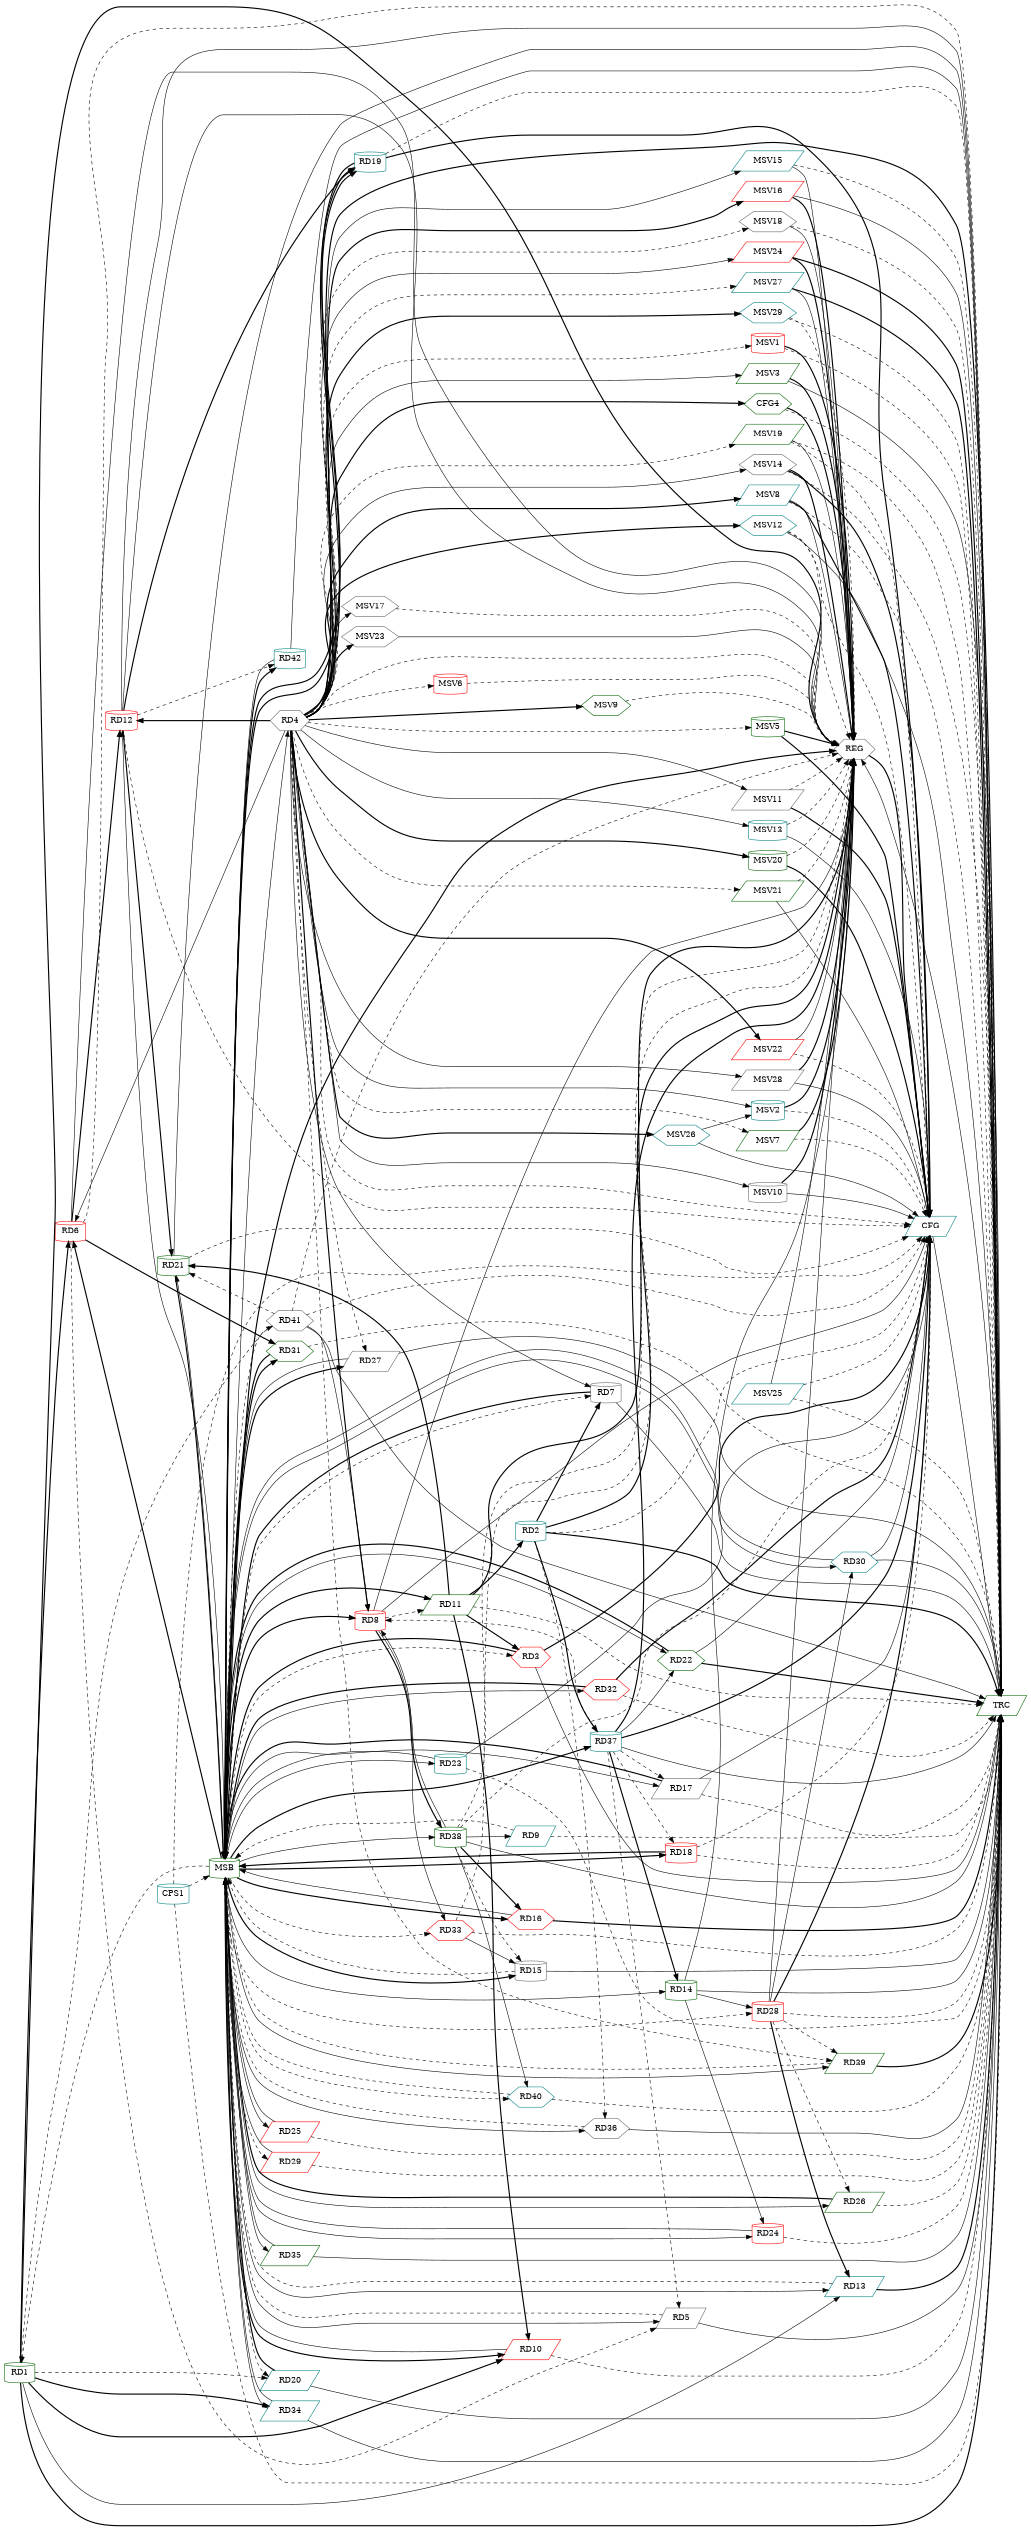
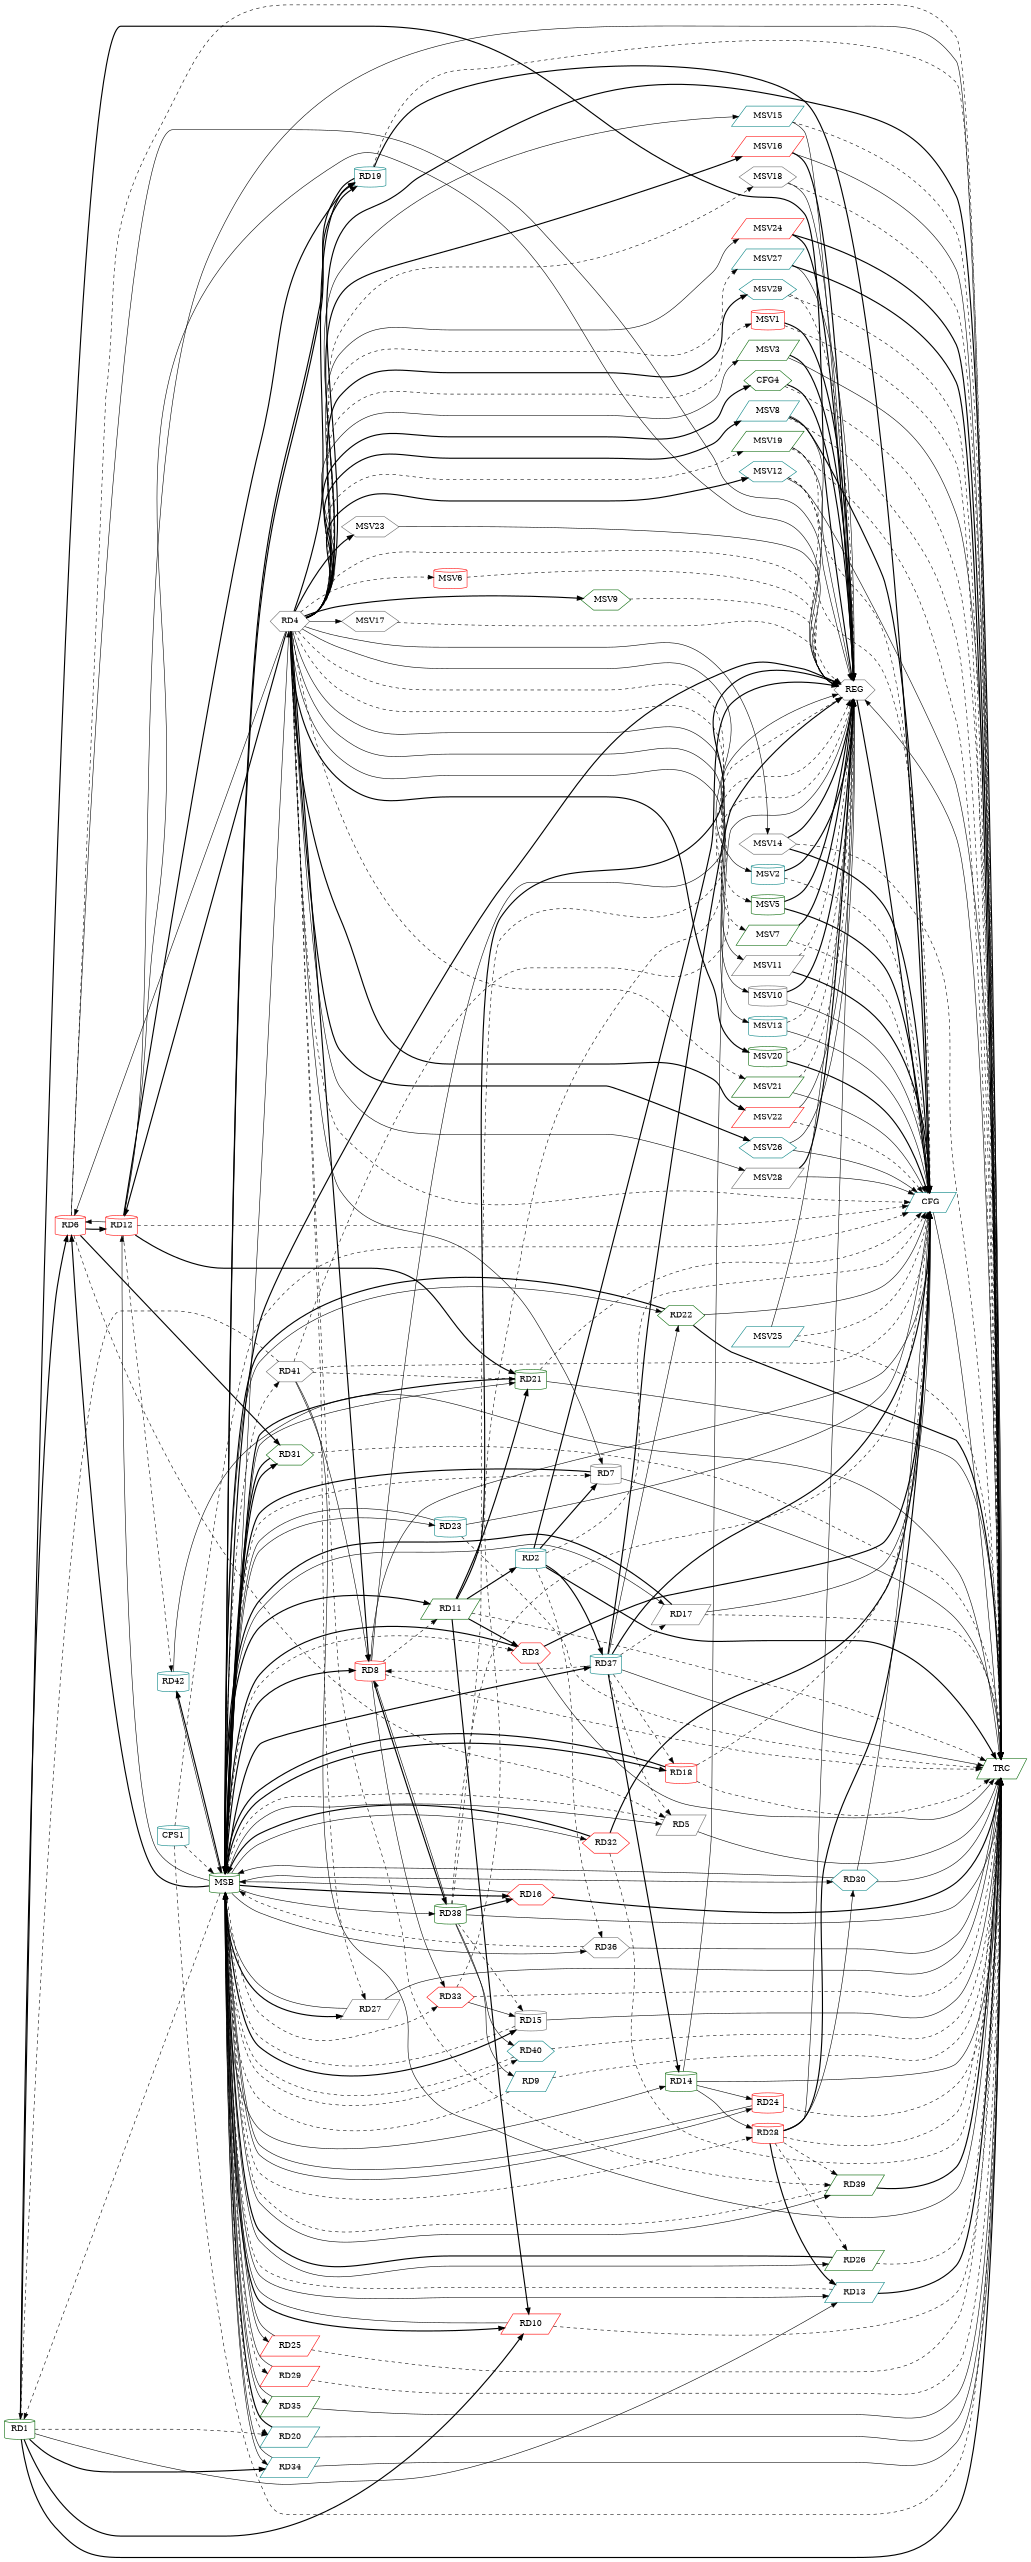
(729, 1121) -> (841, 999)
none -> (98, 1222)
none -> (678, 1740)
